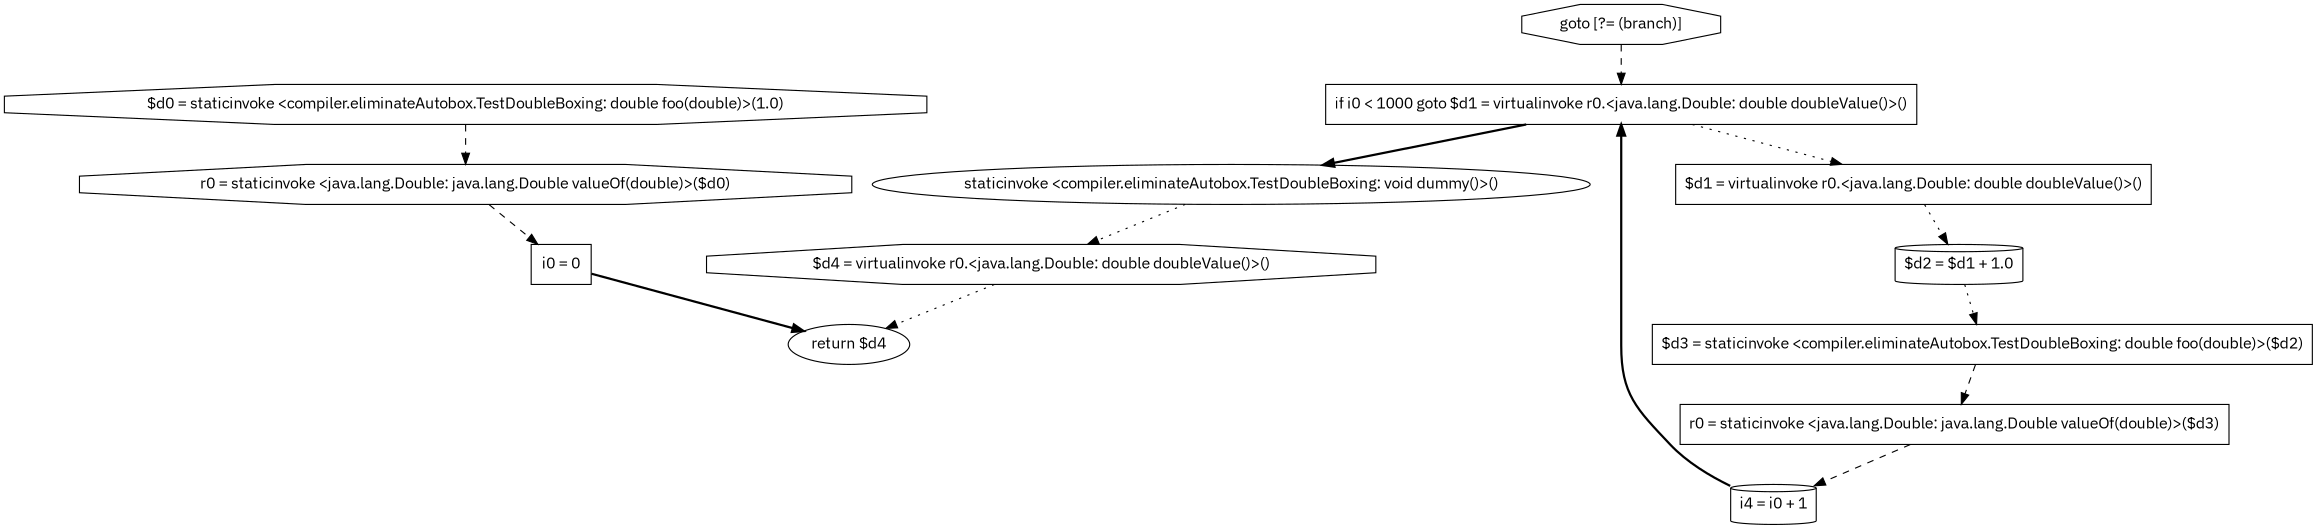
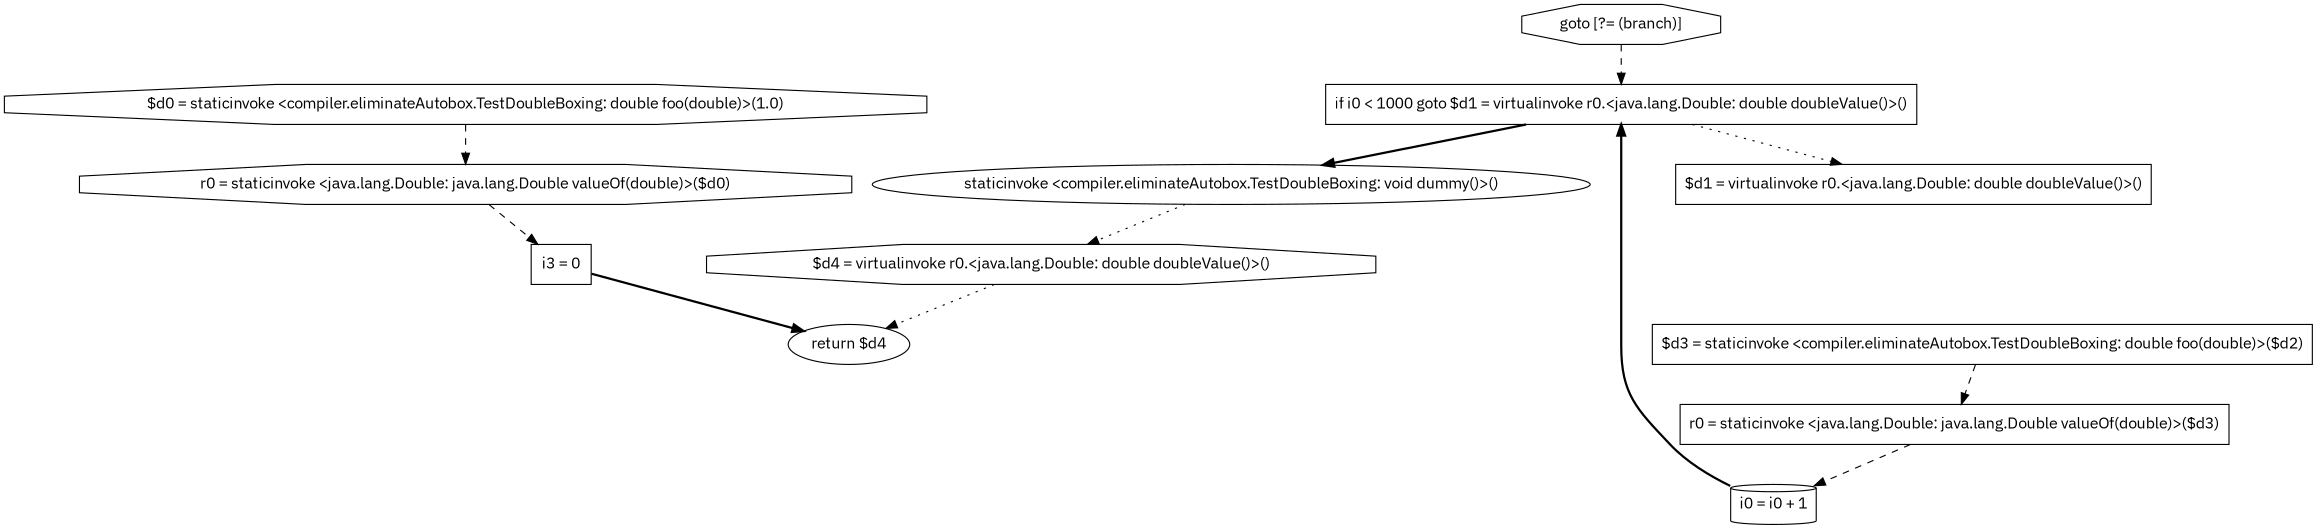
(561, 264) -> (561, 264)
(1959, 264) -> none
(1773, 504) -> (1773, 504)
